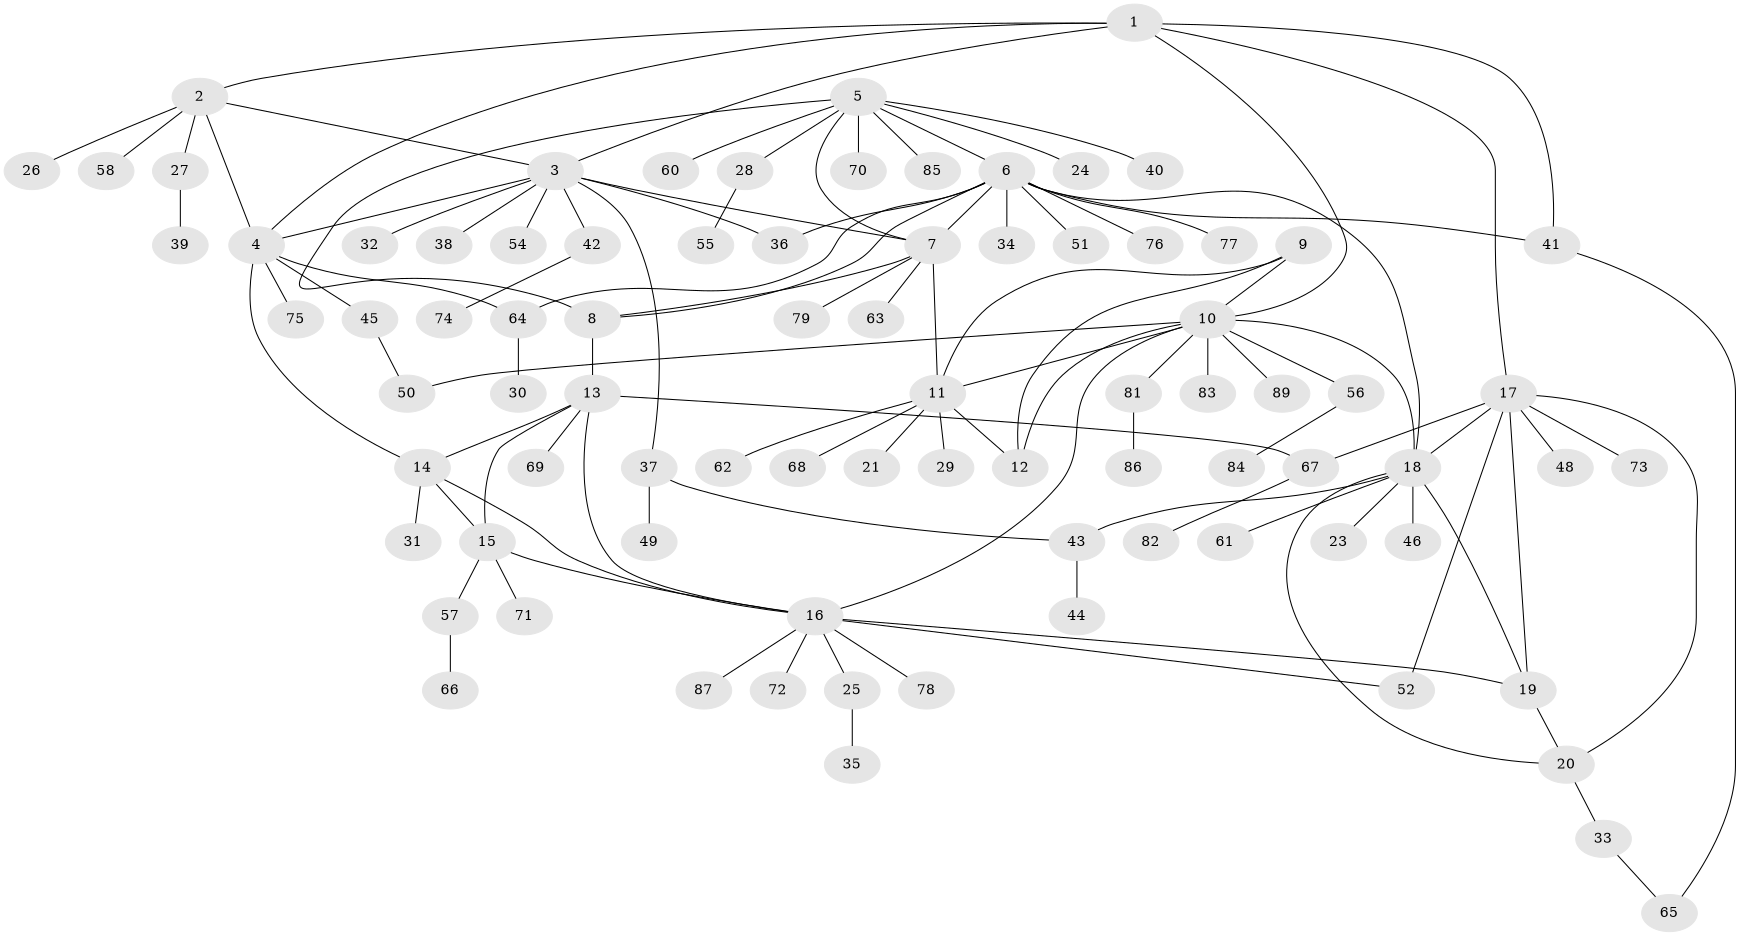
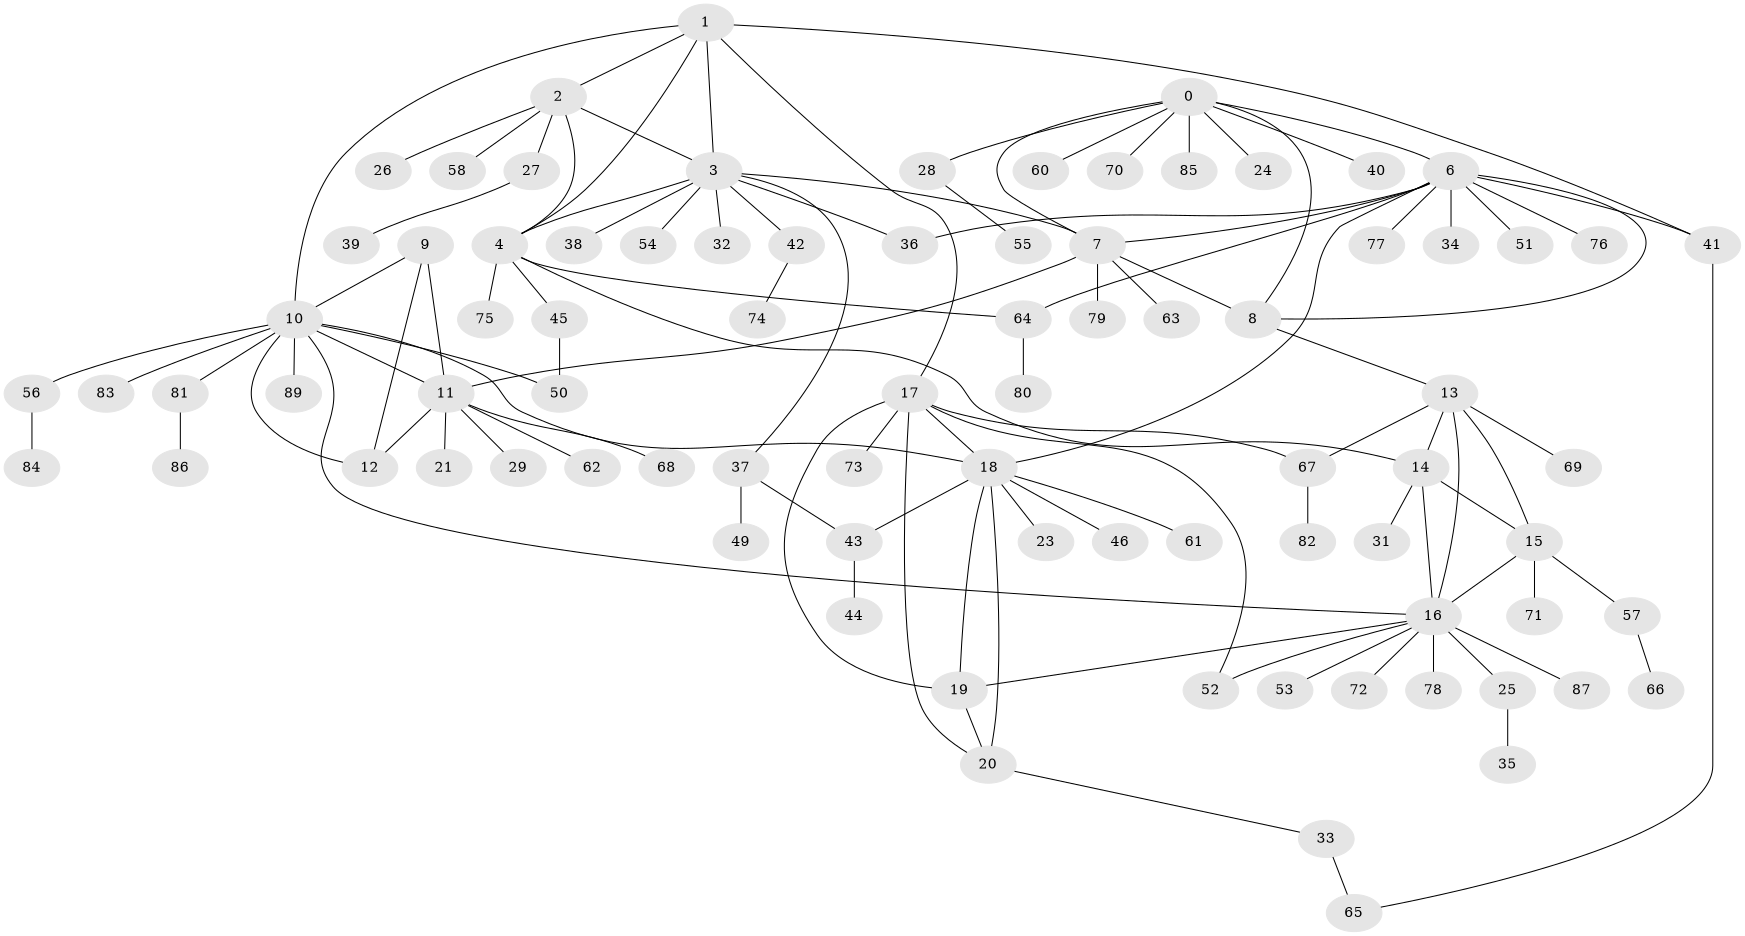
(858, 97) -> (1189, 97)
(518, 394) -> (1023, 394)
(1565, 468) -> none
none -> (1285, 690)
